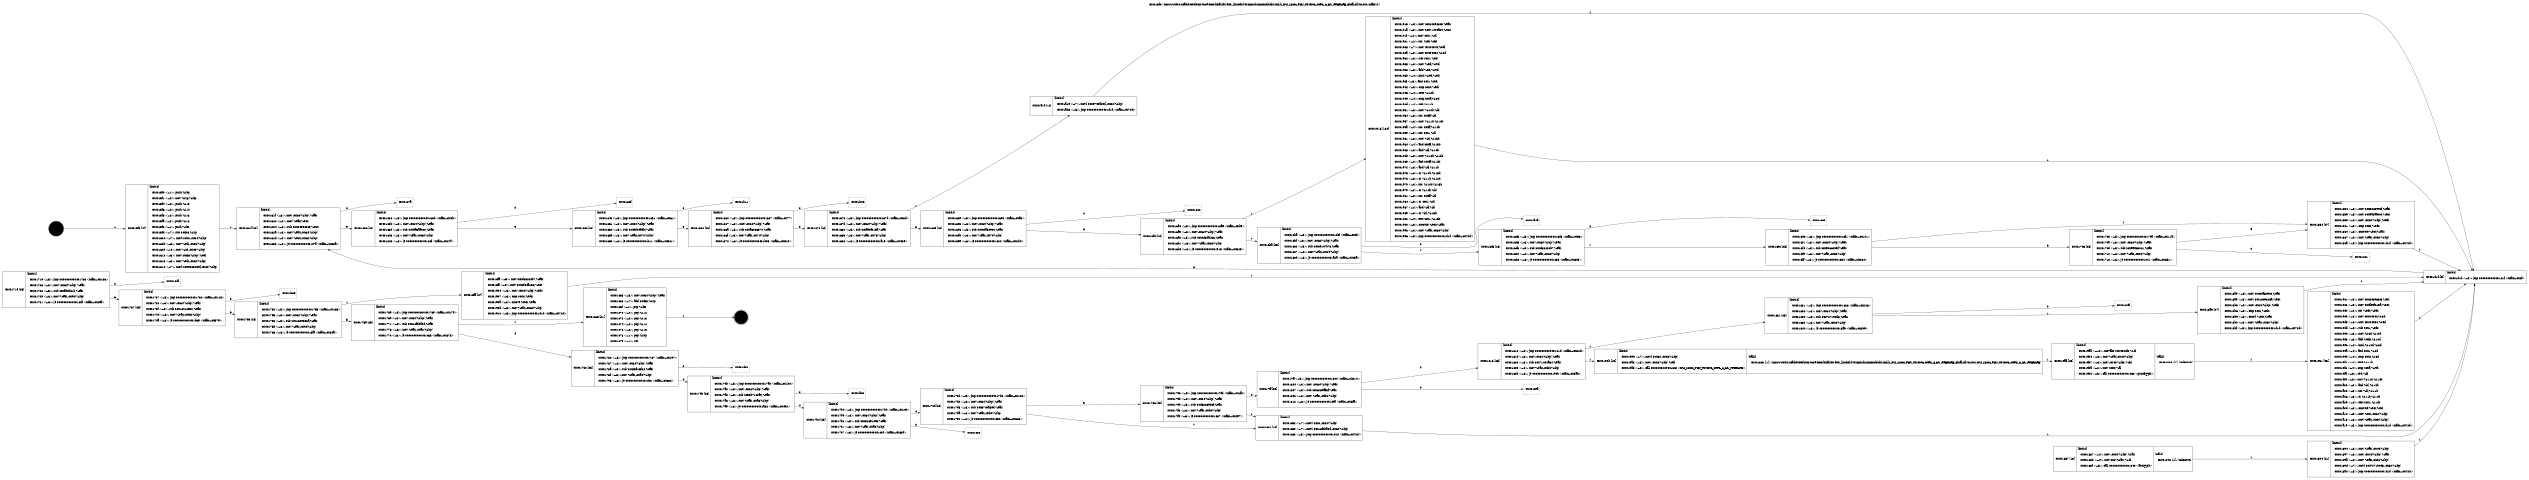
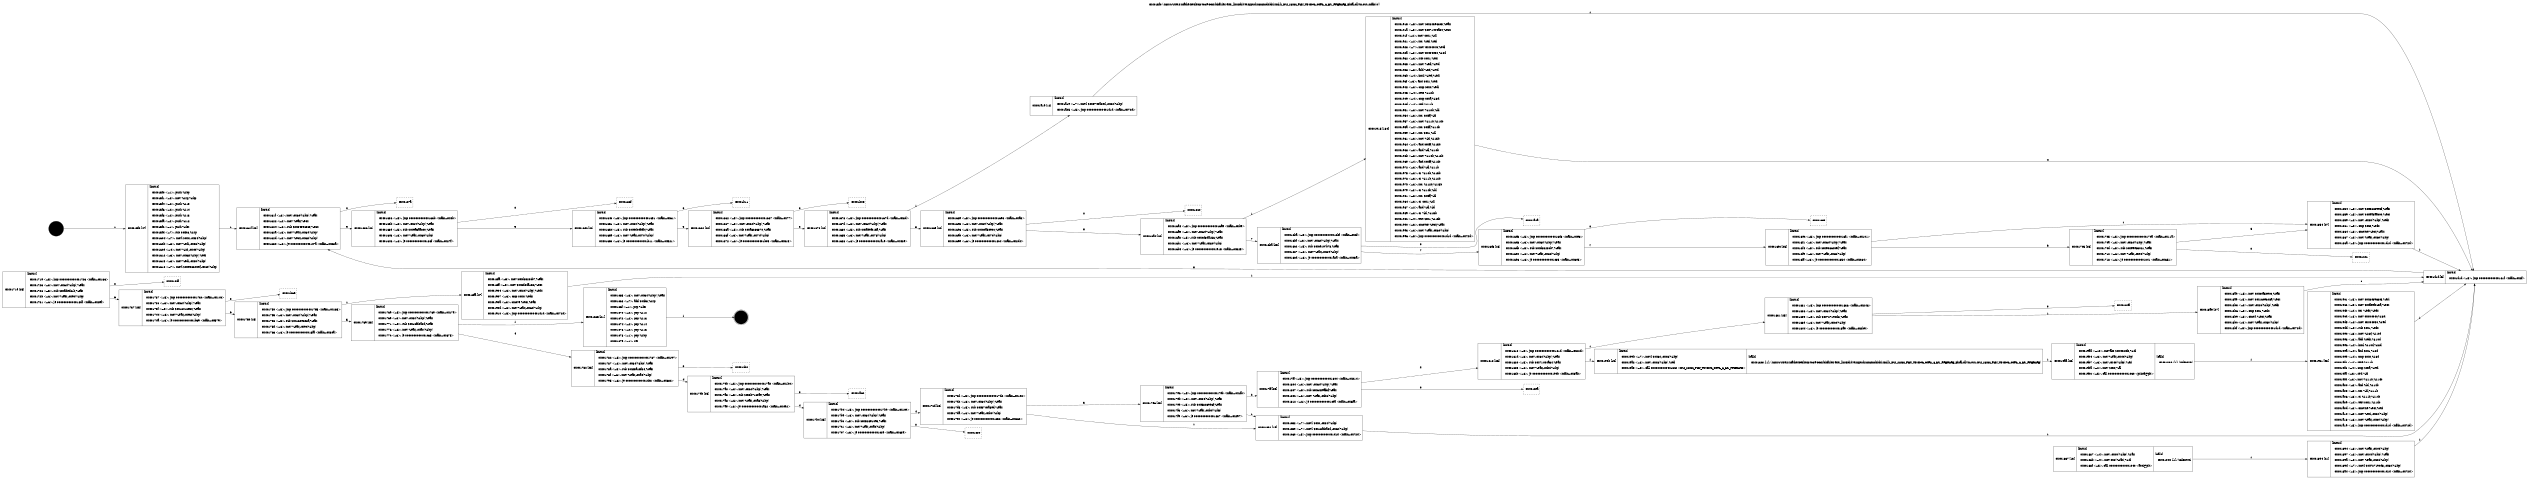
(2047, 160) -> (2047, 160)
